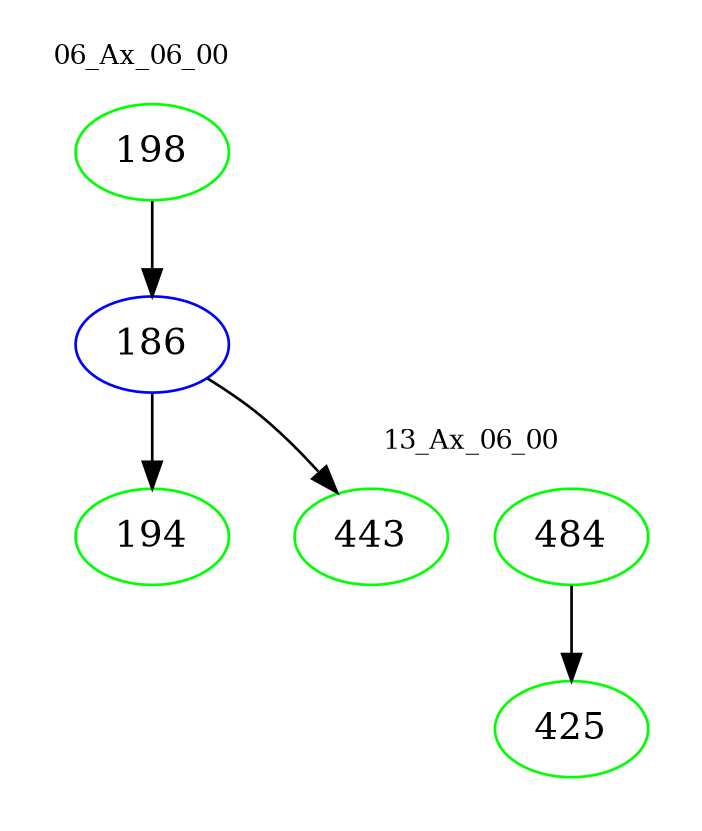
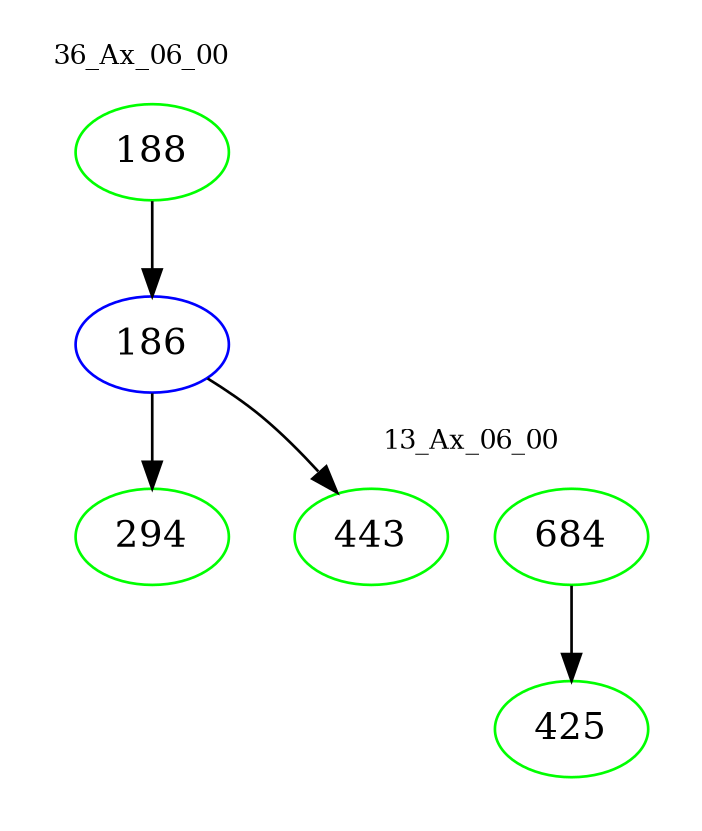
(142, 57) -> (142, 57)
(152, 152) -> (152, 152)
(152, 537) -> (152, 537)
(572, 537) -> (572, 537)
